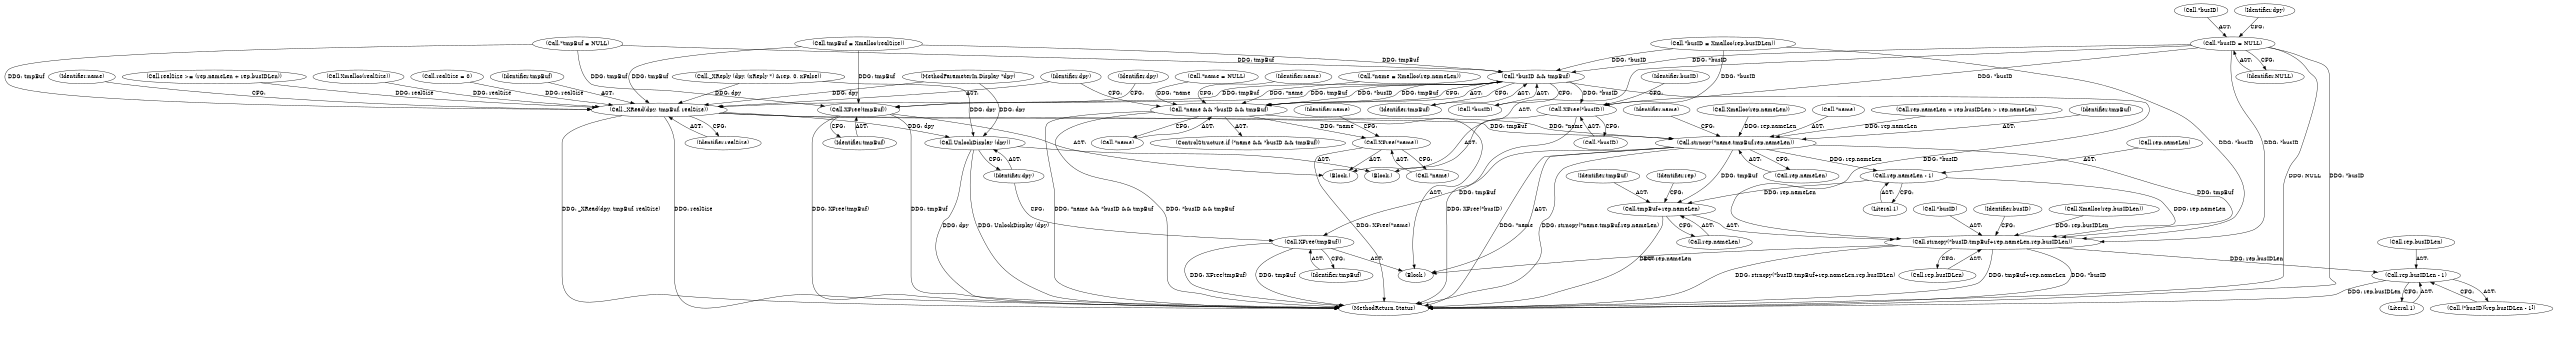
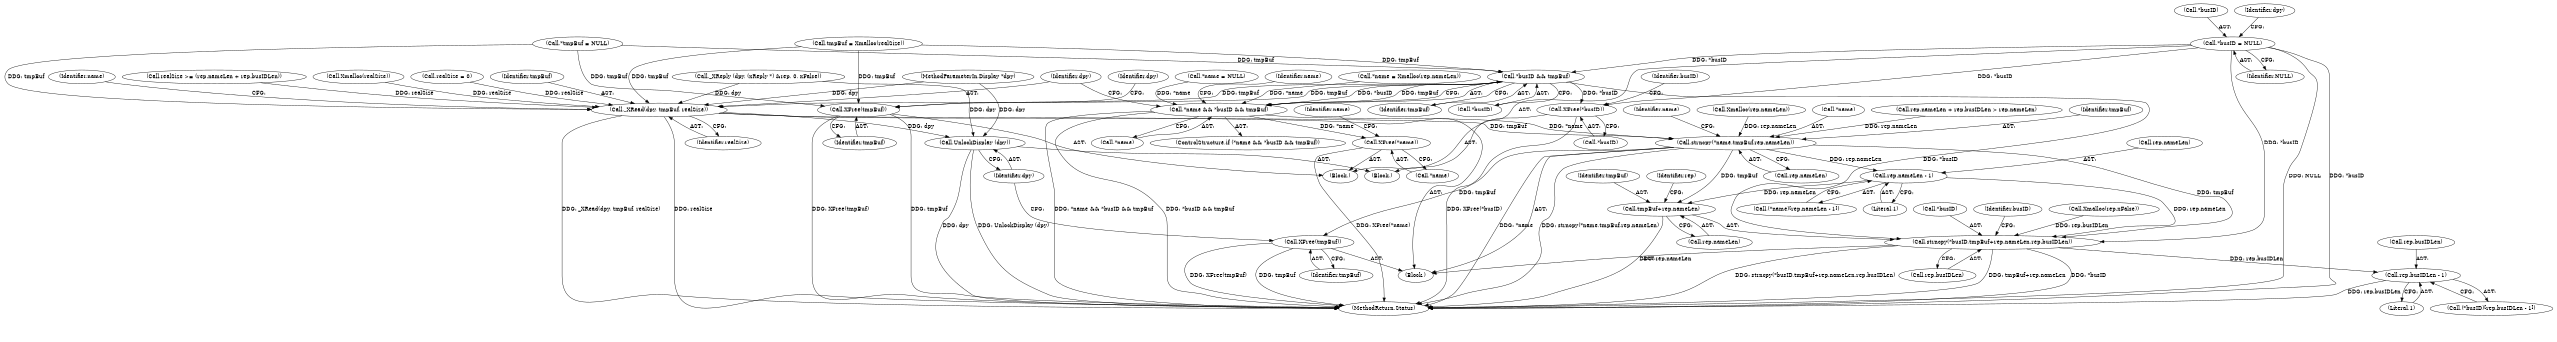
(1723, 44) -> none
none -> (1797, 209)
(2104, 209) -> (2104, 209)
